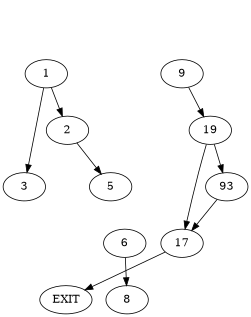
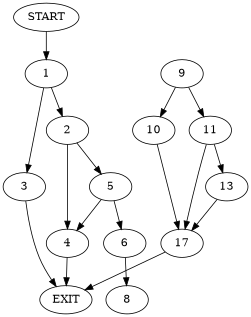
none -> (46, 17)
none -> (154, 130)
(210, 130) -> (210, 130)
(227, 187) -> (227, 187)
none -> (117, 211)
none -> (34, 242)
none -> (67, 243)
